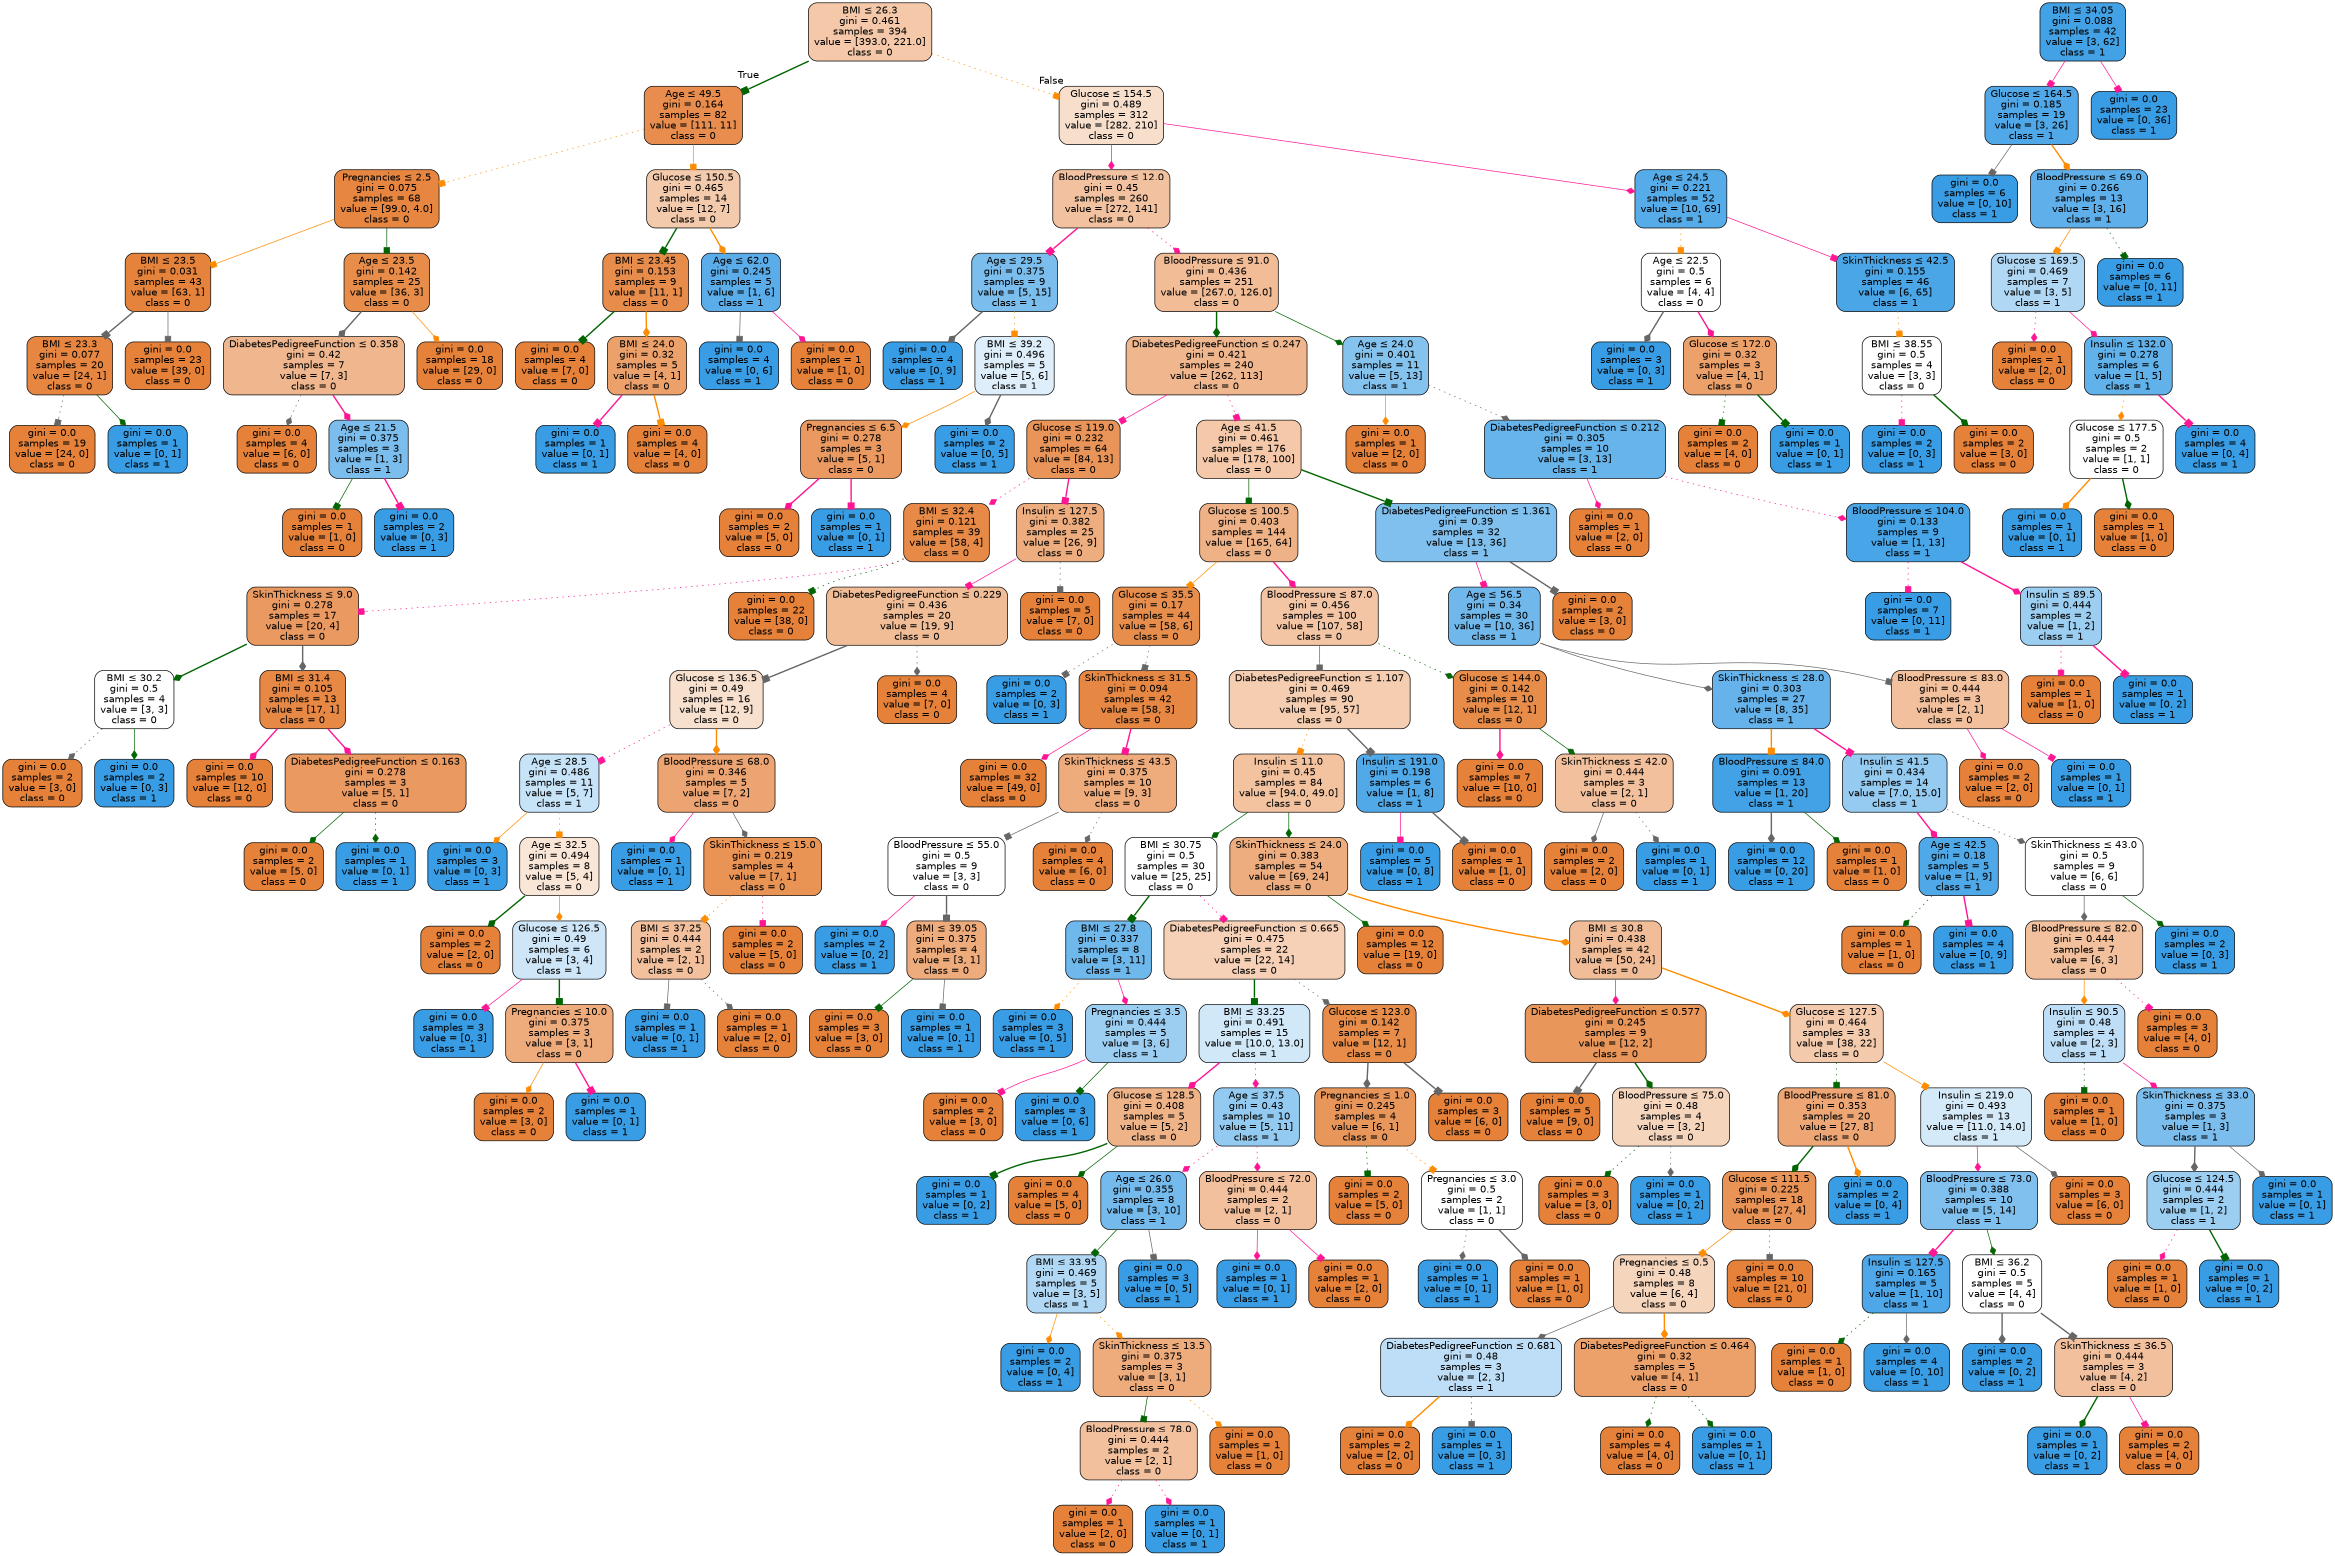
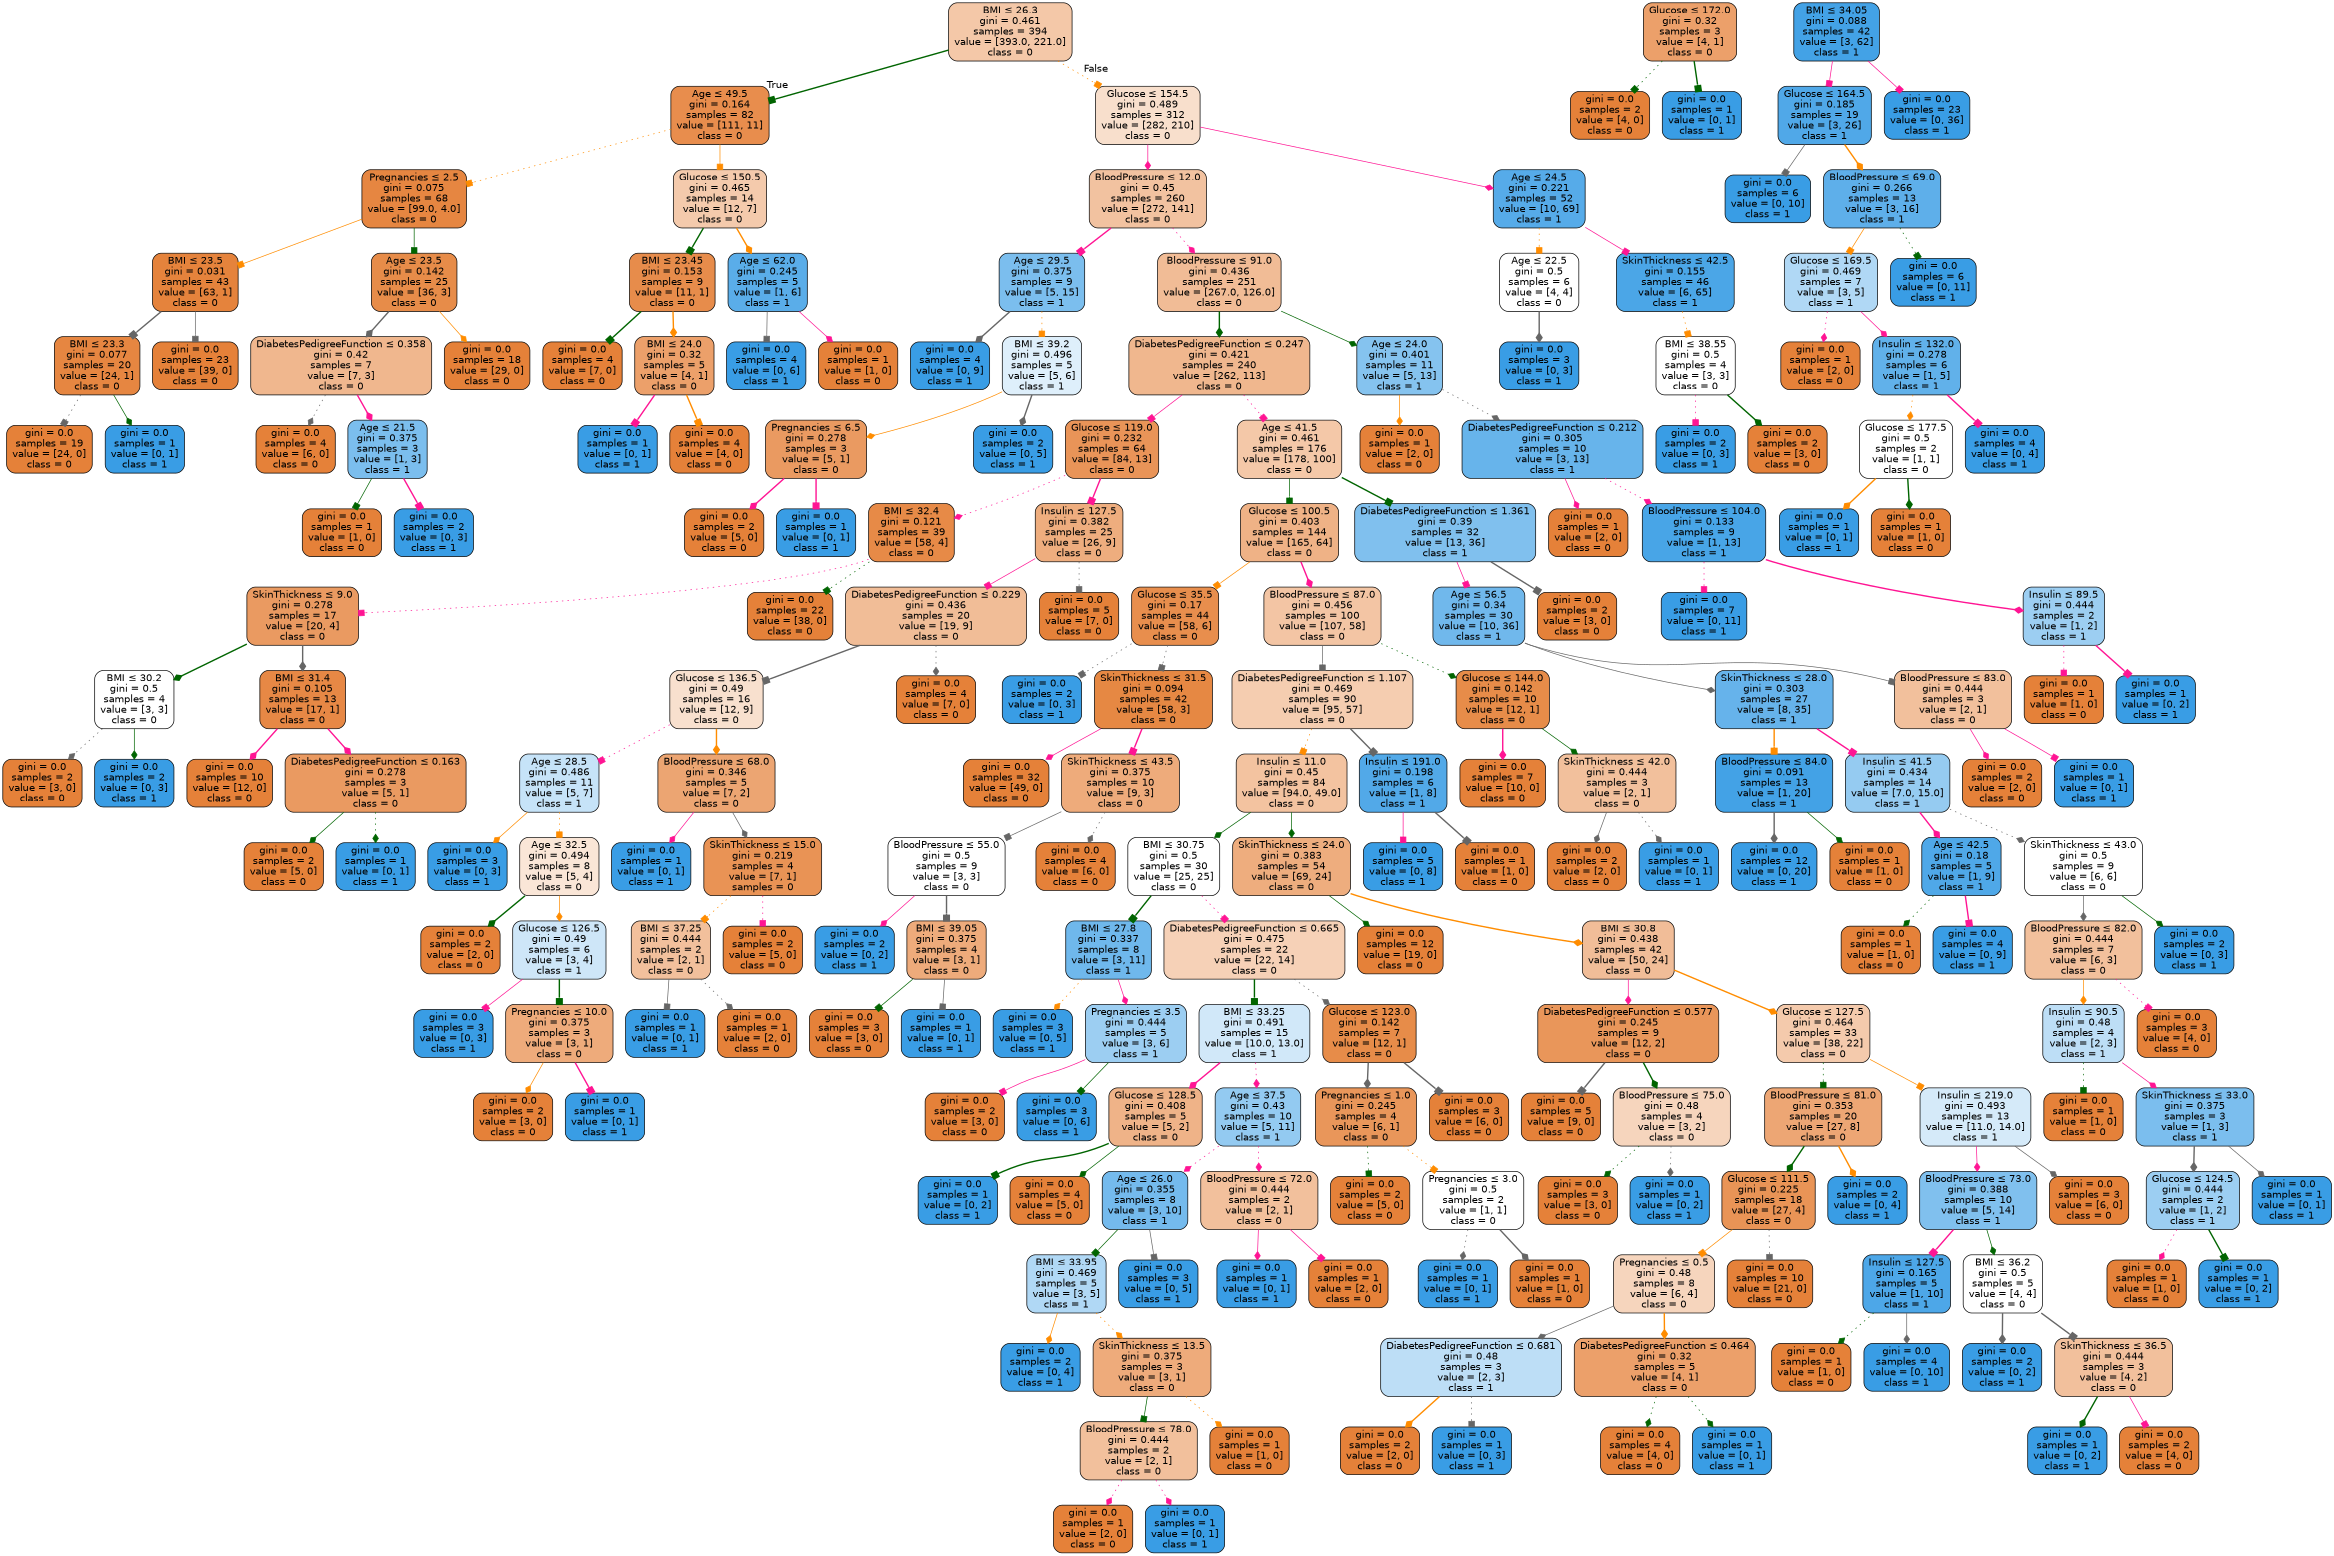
(1703, 320) -> none
(763, 887) -> (763, 887)
